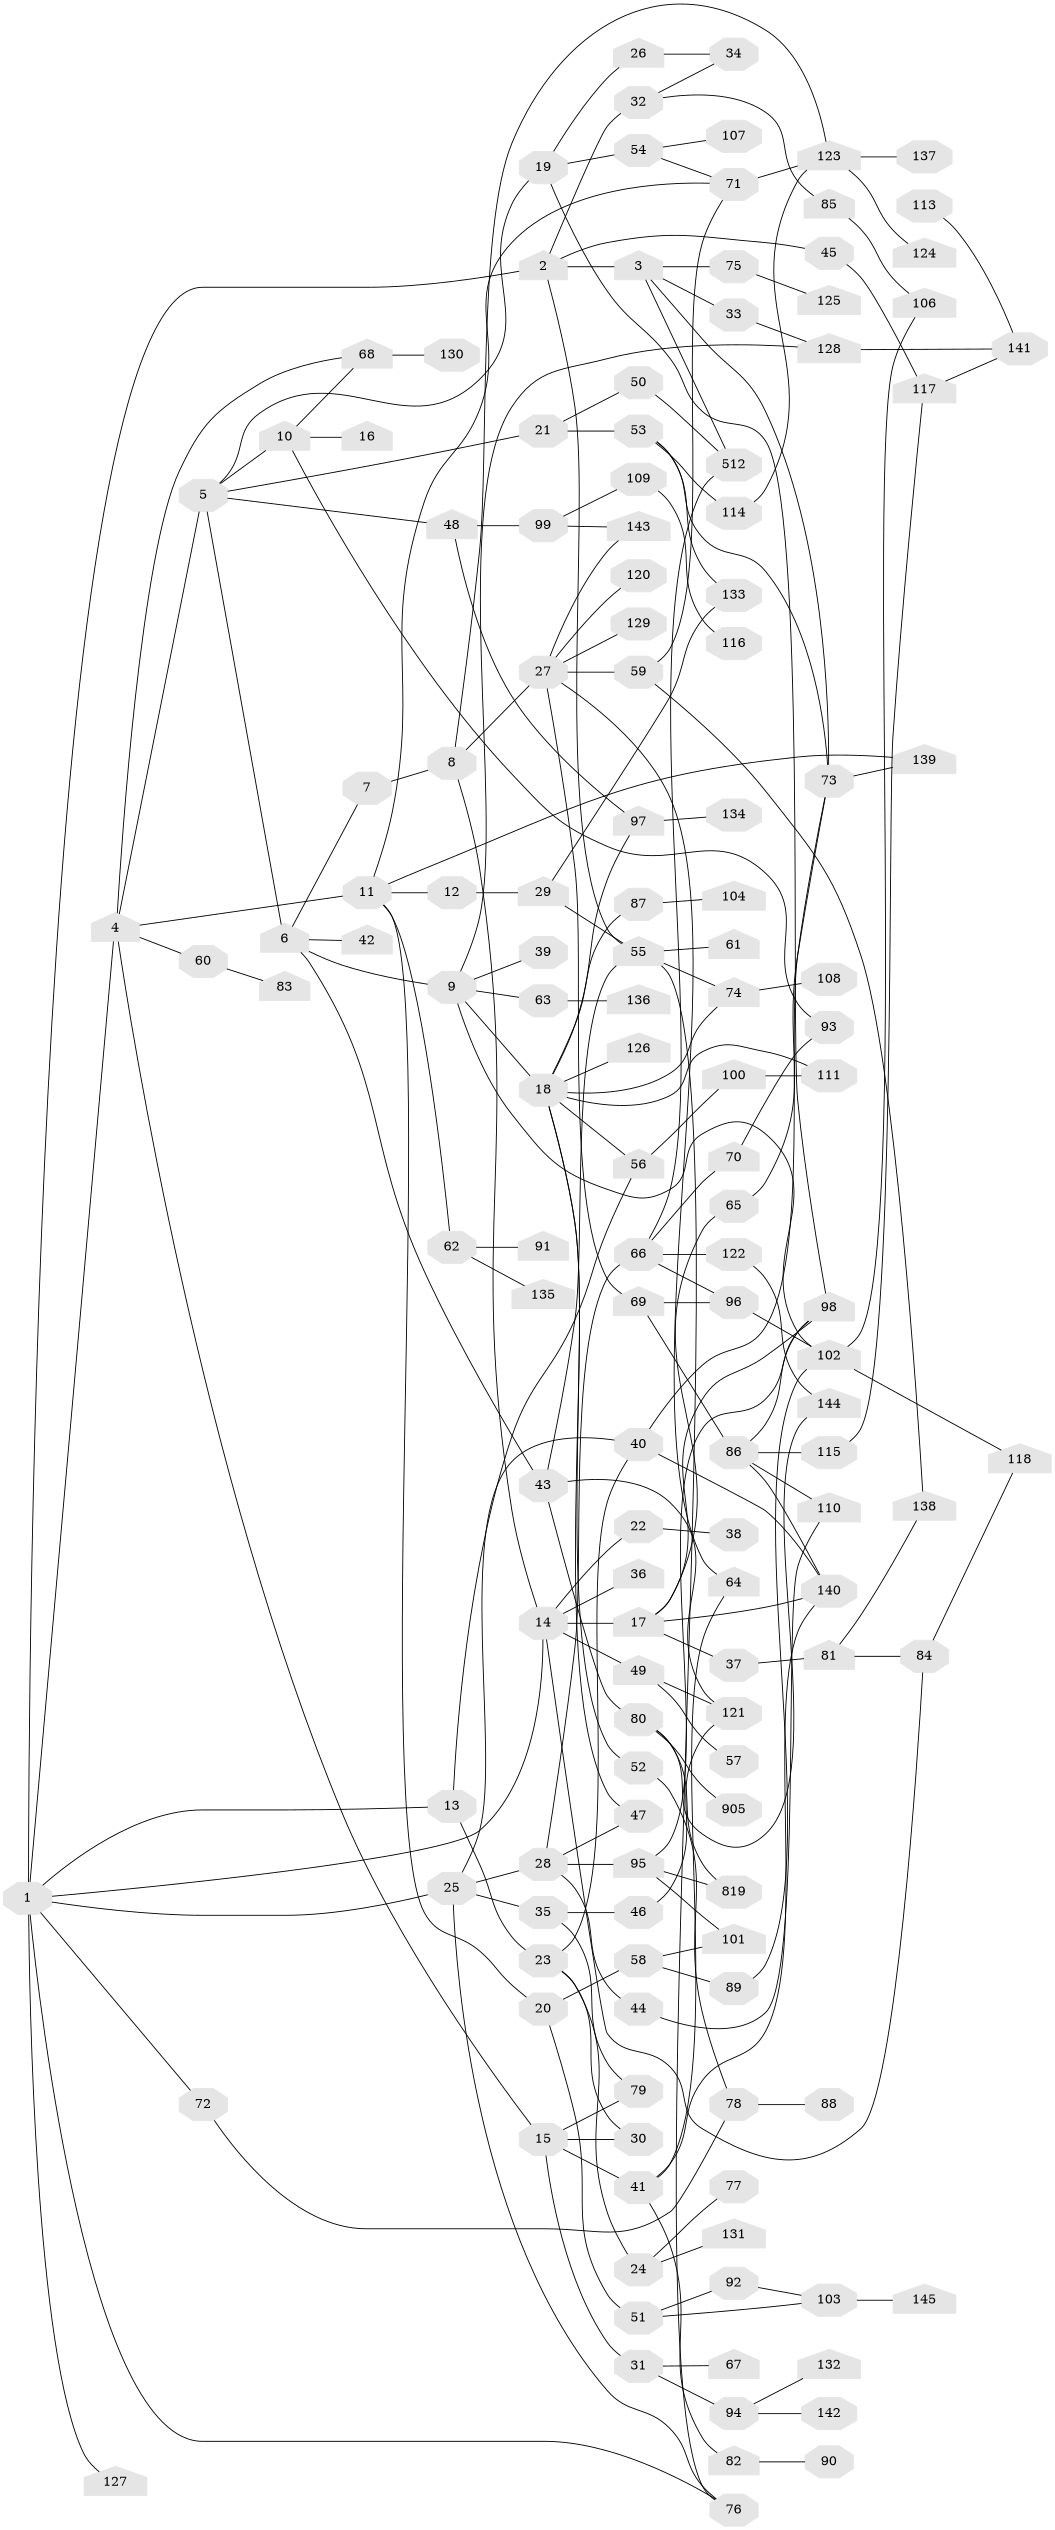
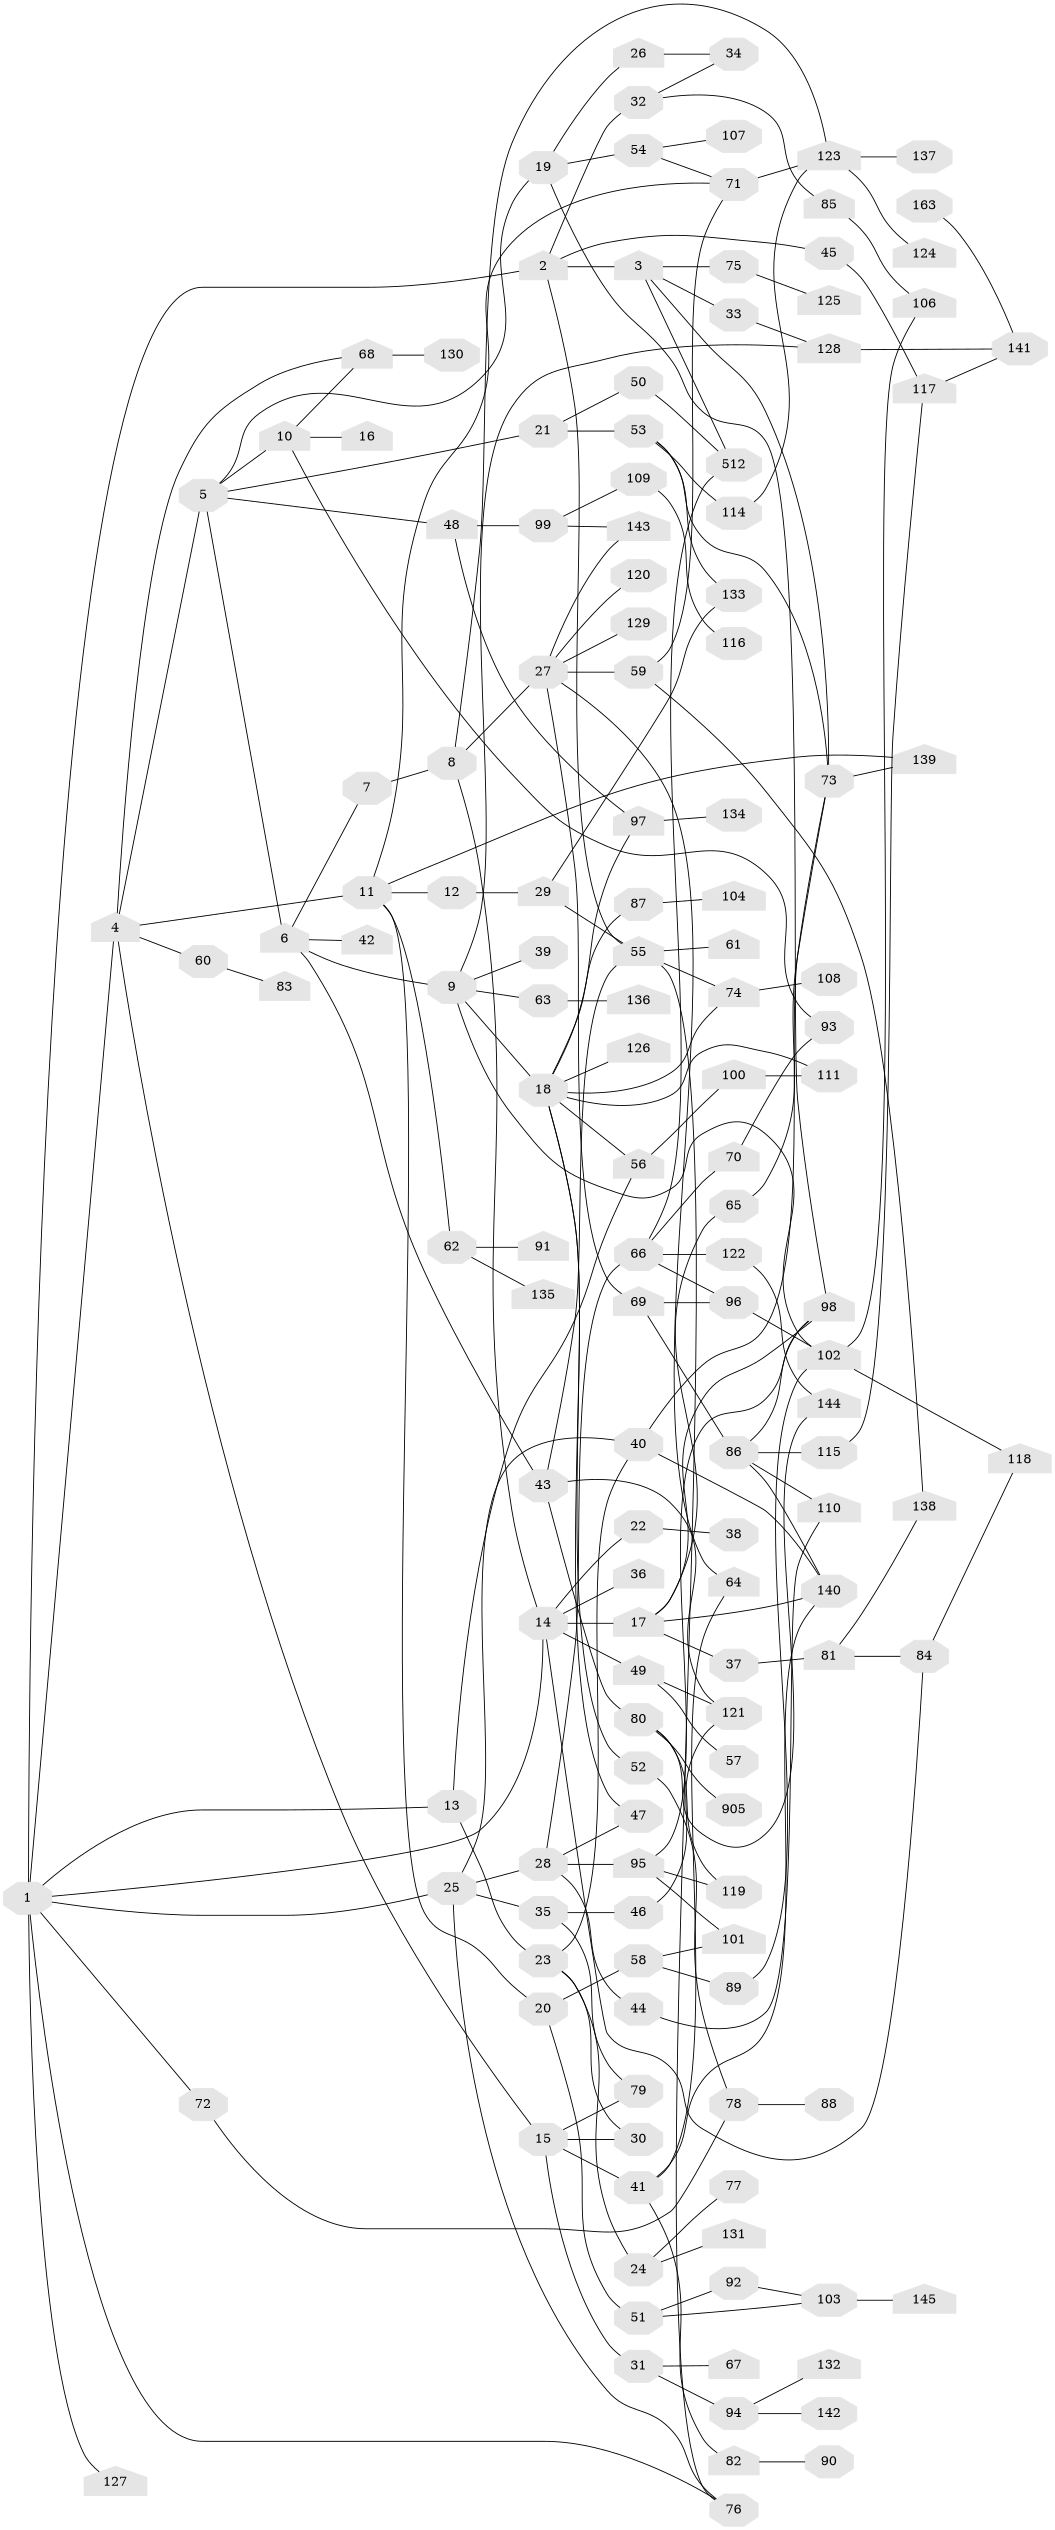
(924, 206) -> (924, 206)
(734, 1892) -> (734, 1892)
